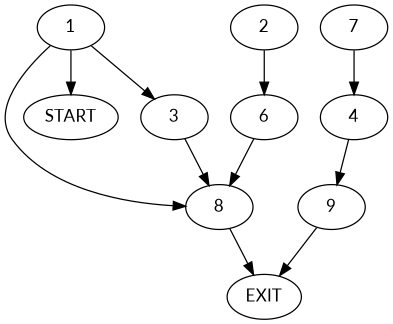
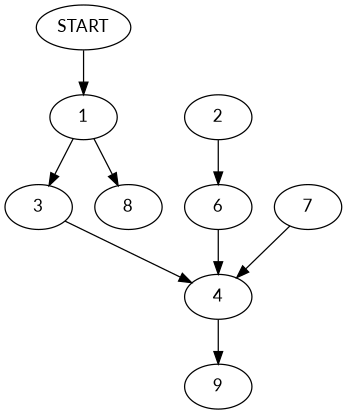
(71, 66) -> (84, 66)
(194, 157) -> (123, 249)
(245, 157) -> (218, 246)
(264, 297) -> none
